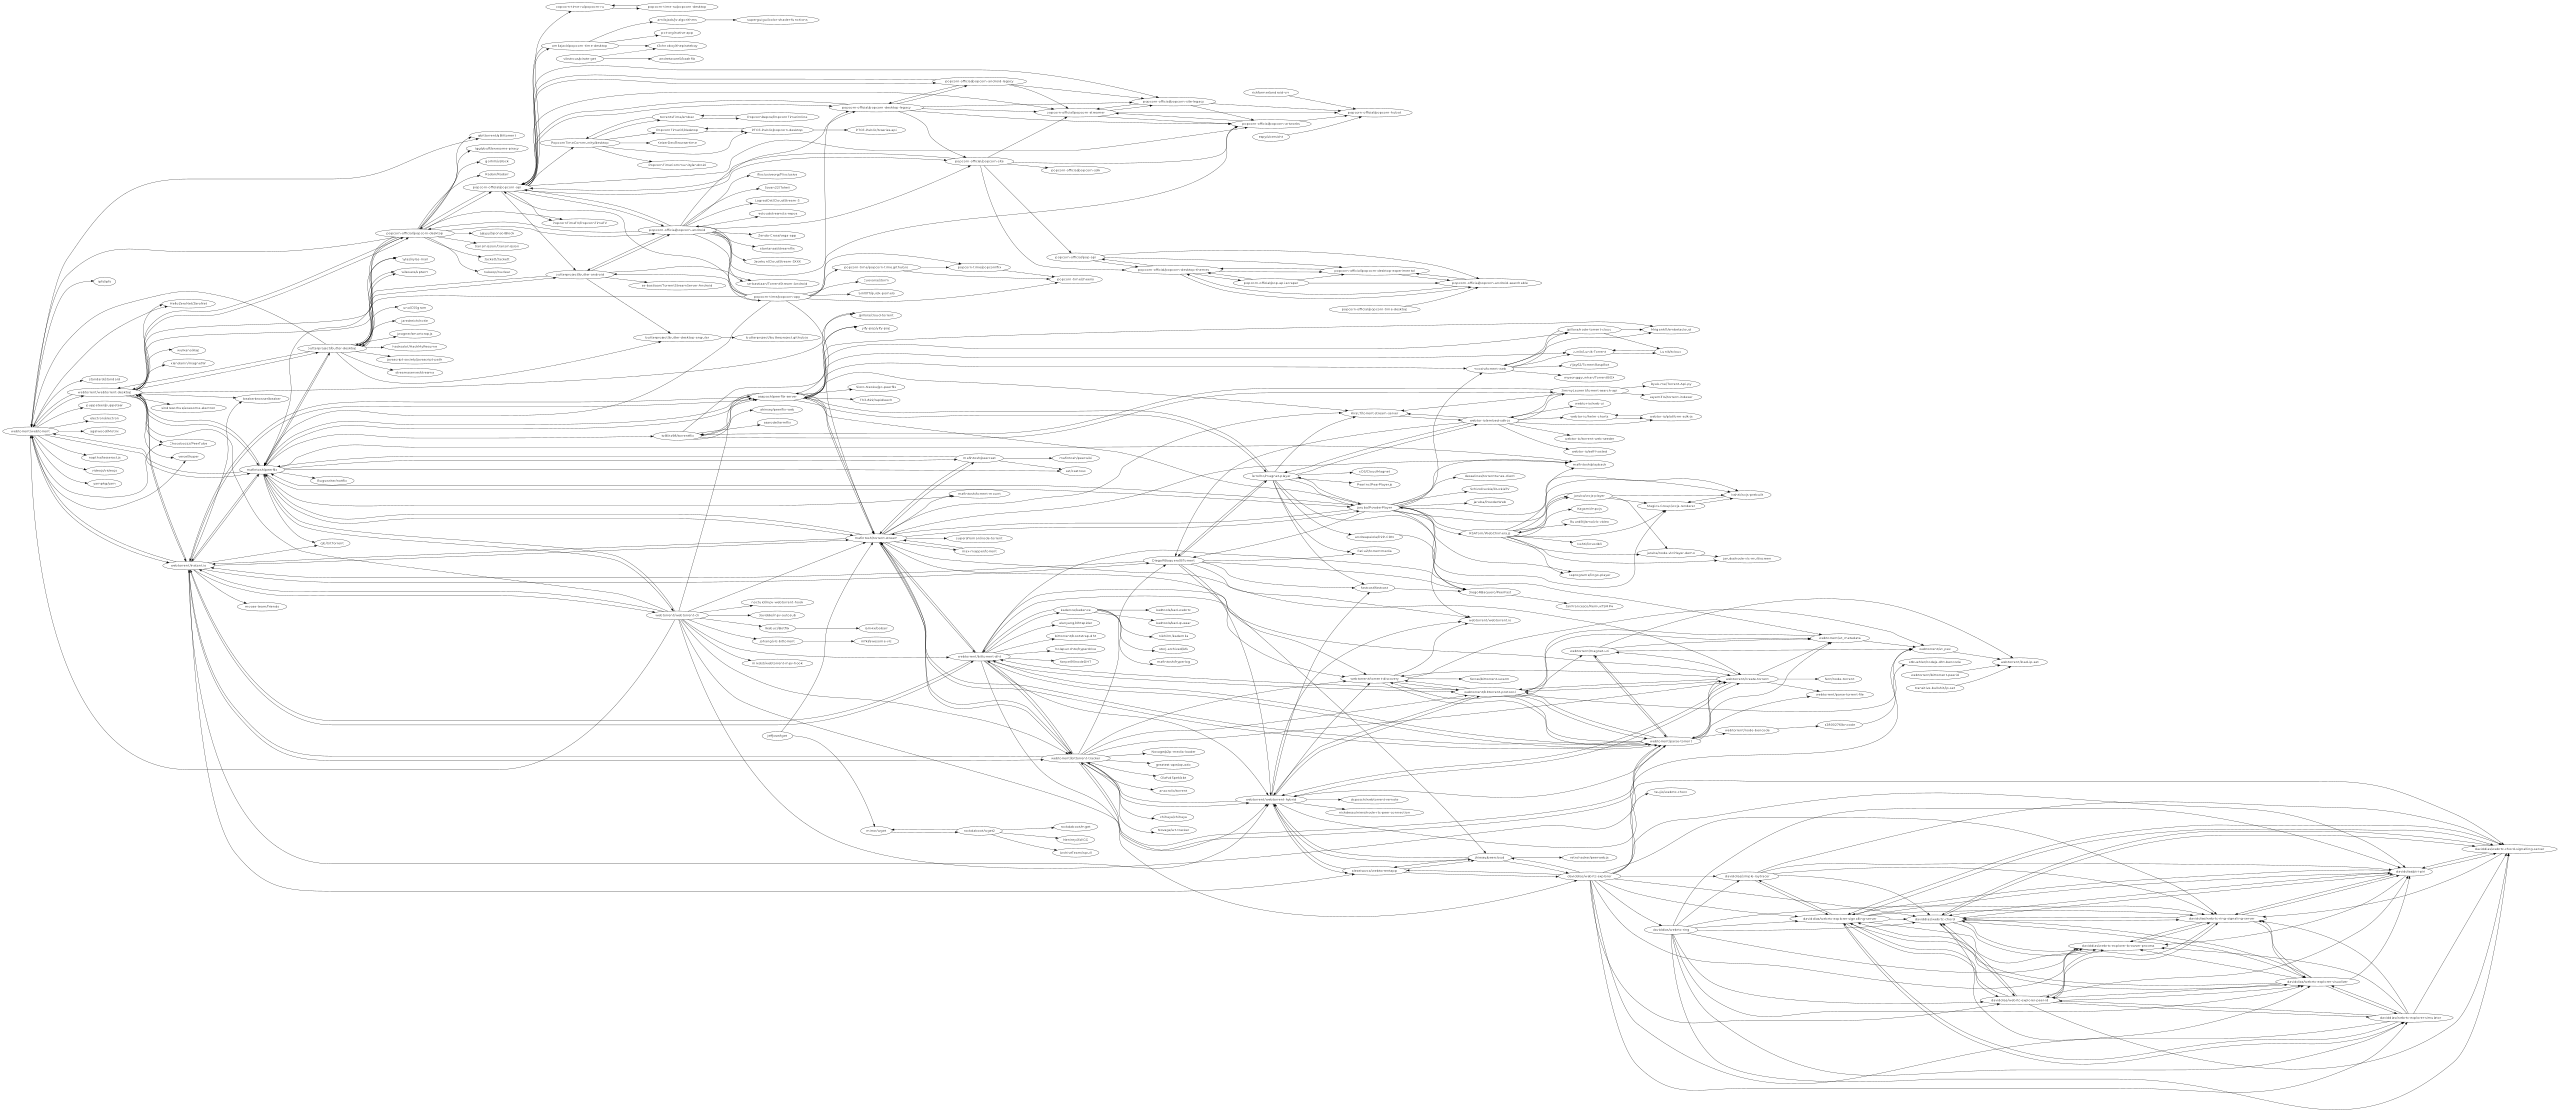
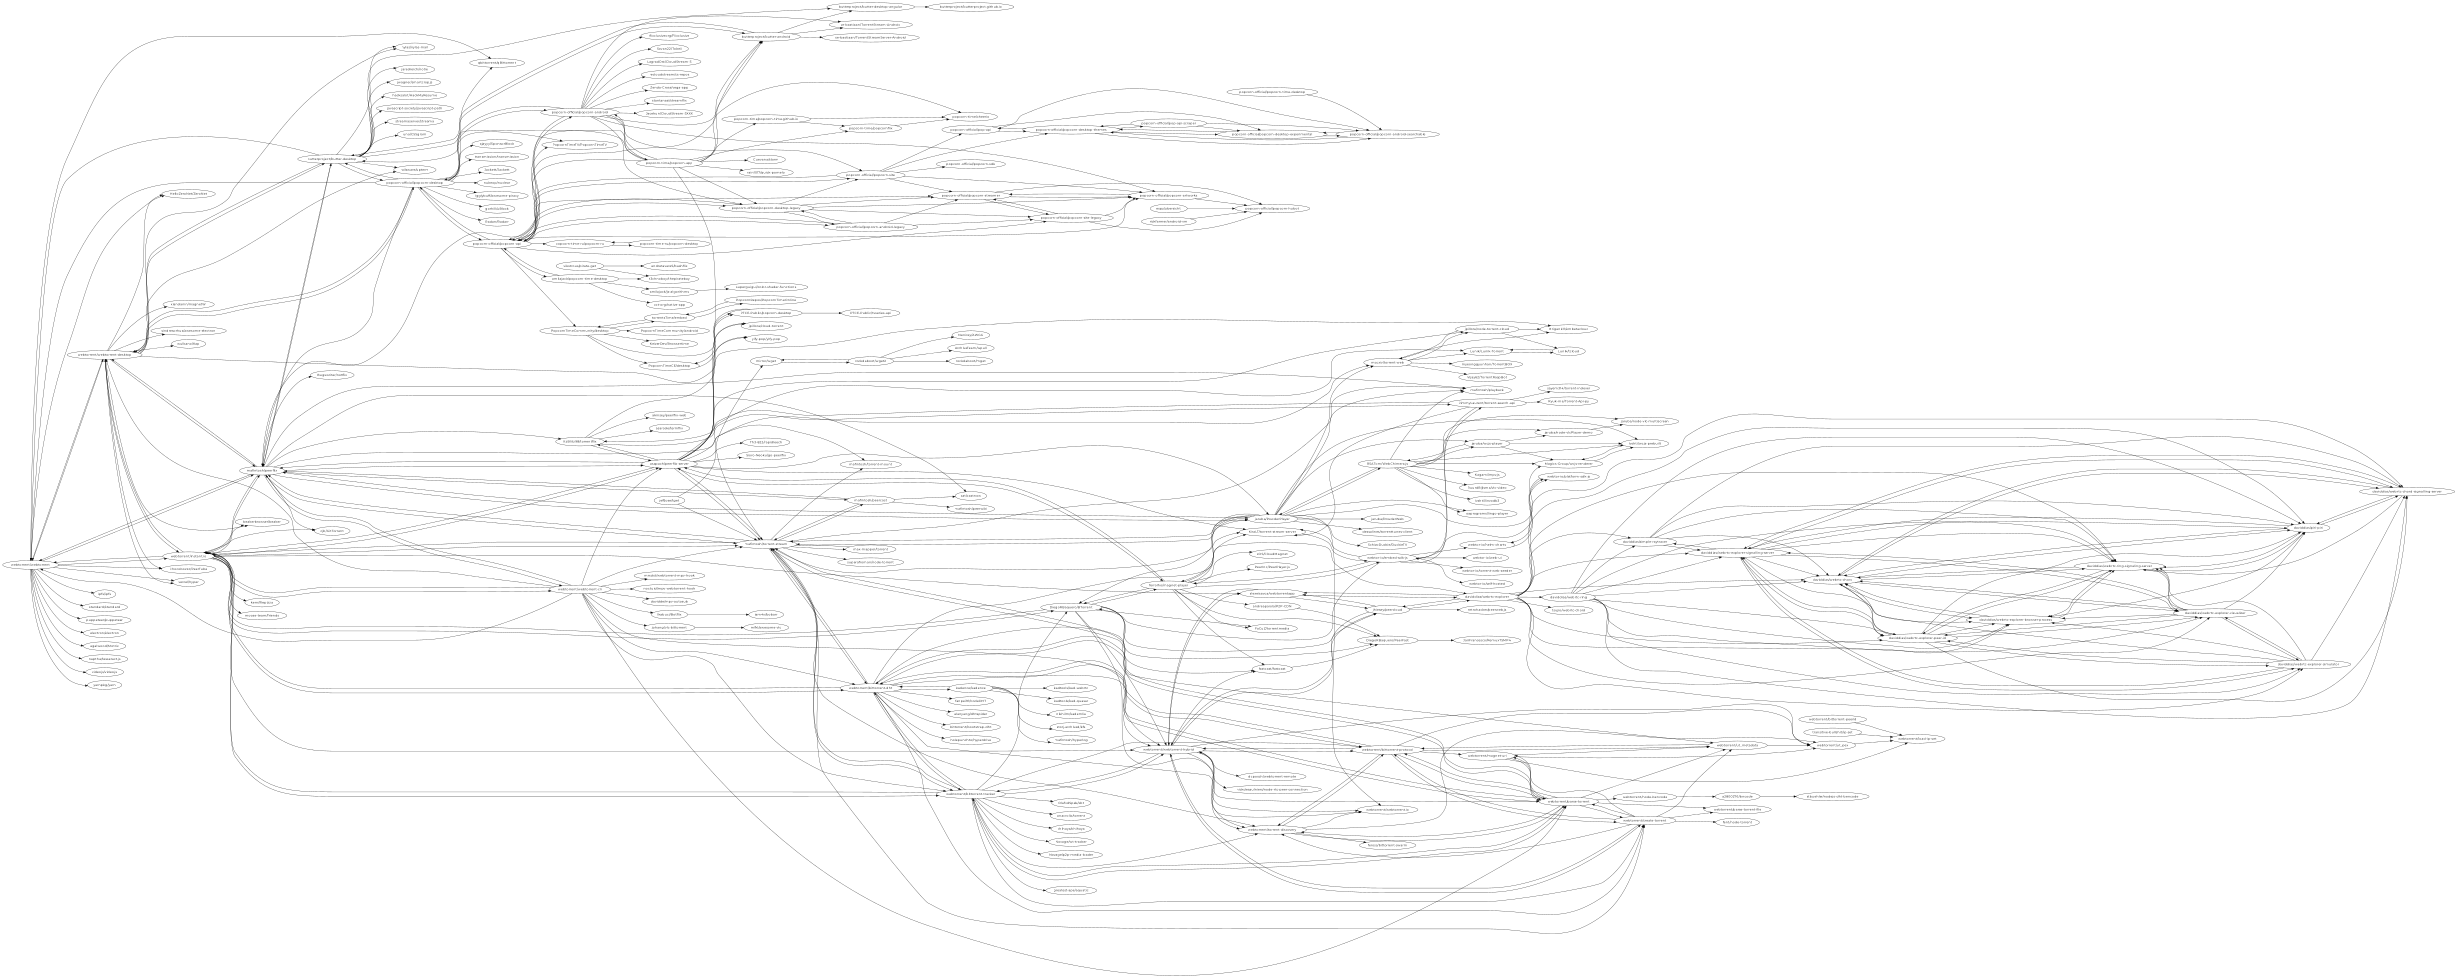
(630, 254) -> none
none -> (262, 603)
